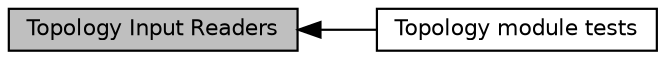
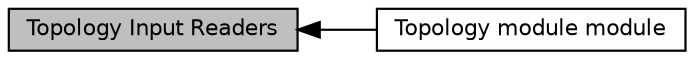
(517, 30) -> (531, 30)
